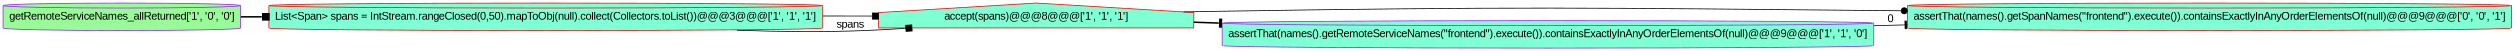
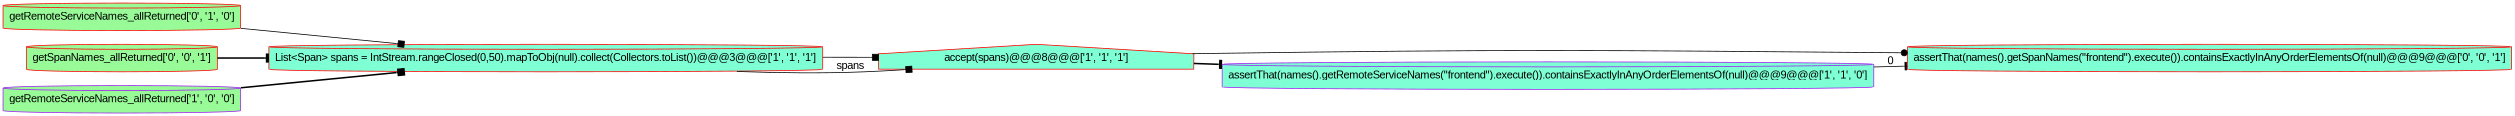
none -> (122, 17)
none -> (122, 58)
